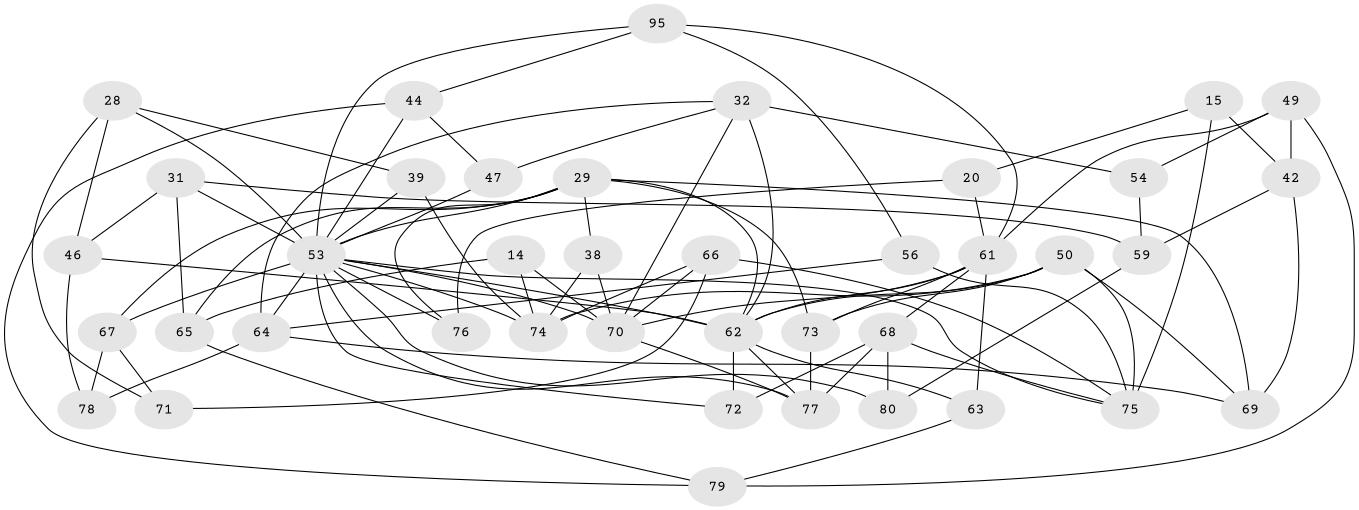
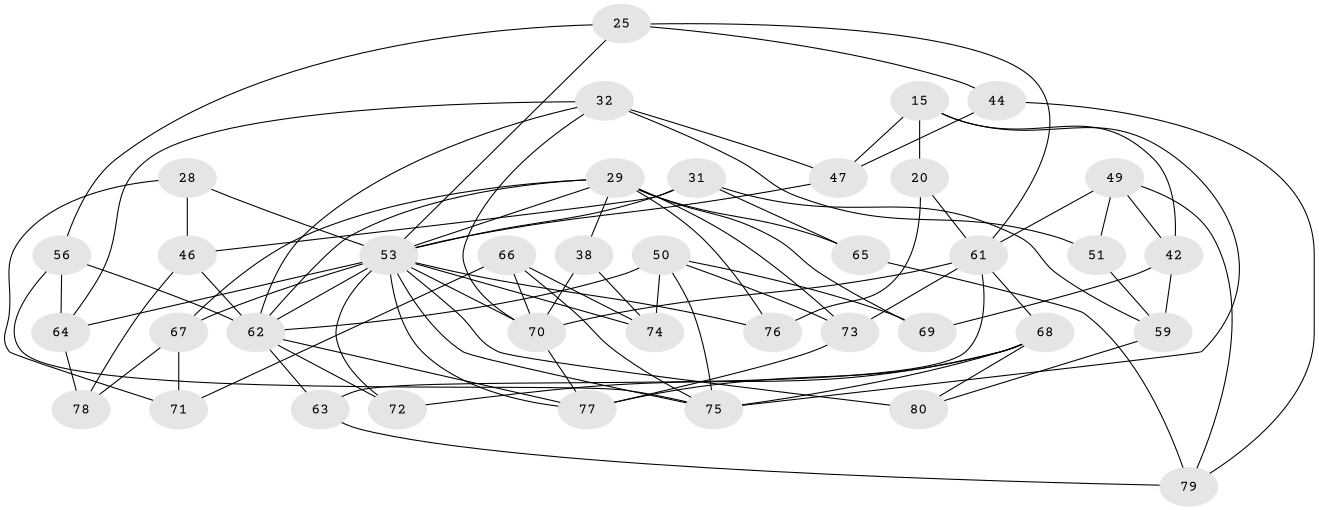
(657, 24) -> (622, 24)
none -> (879, 139)
(365, 178) -> none
(416, 178) -> none
(1139, 178) -> (1097, 255)
(516, 255) -> none
(860, 294) -> (168, 294)
(781, 364) -> none
